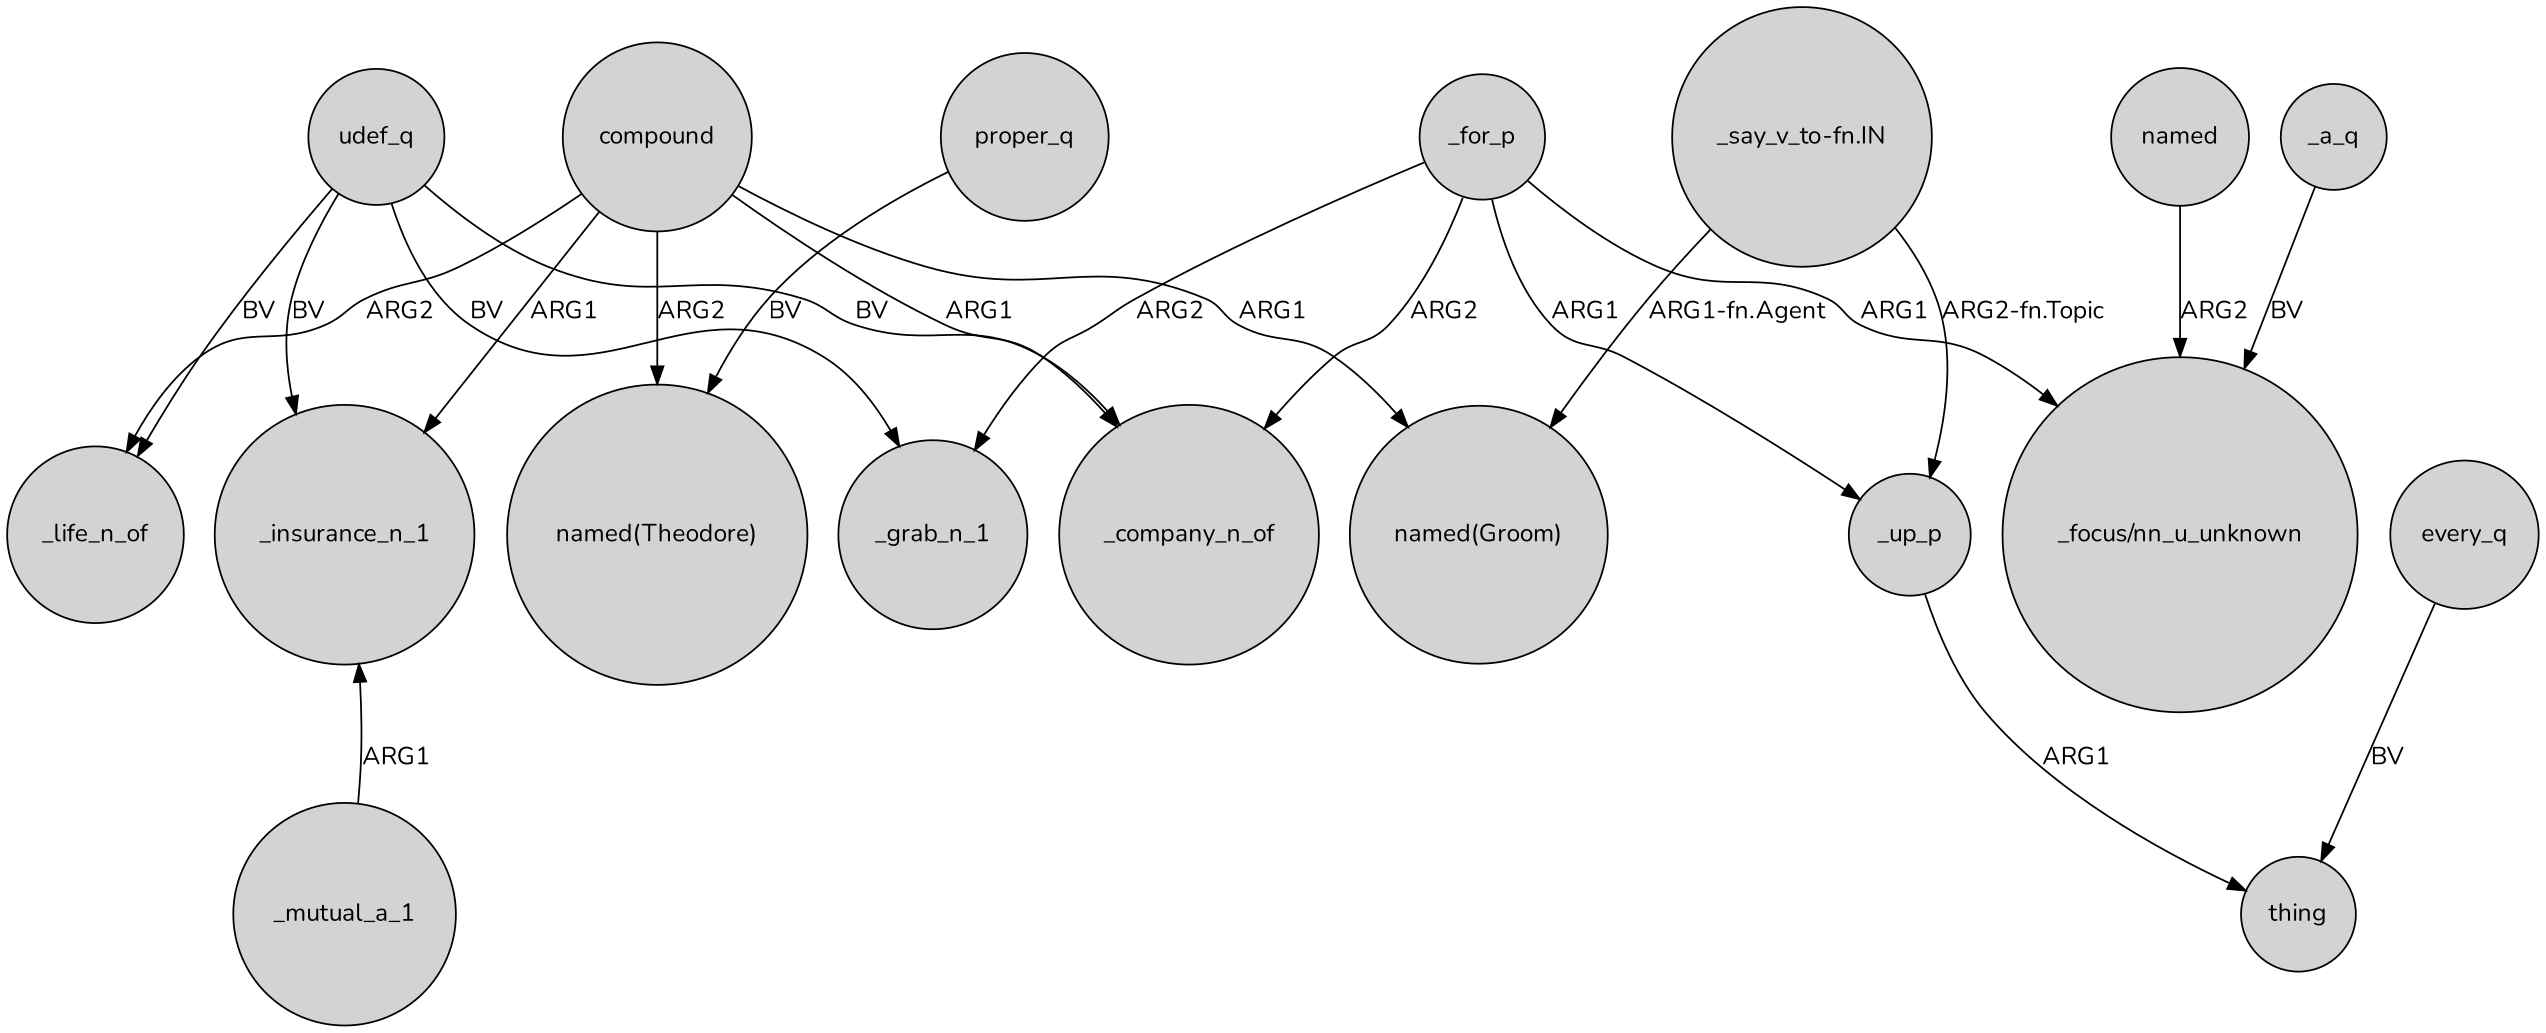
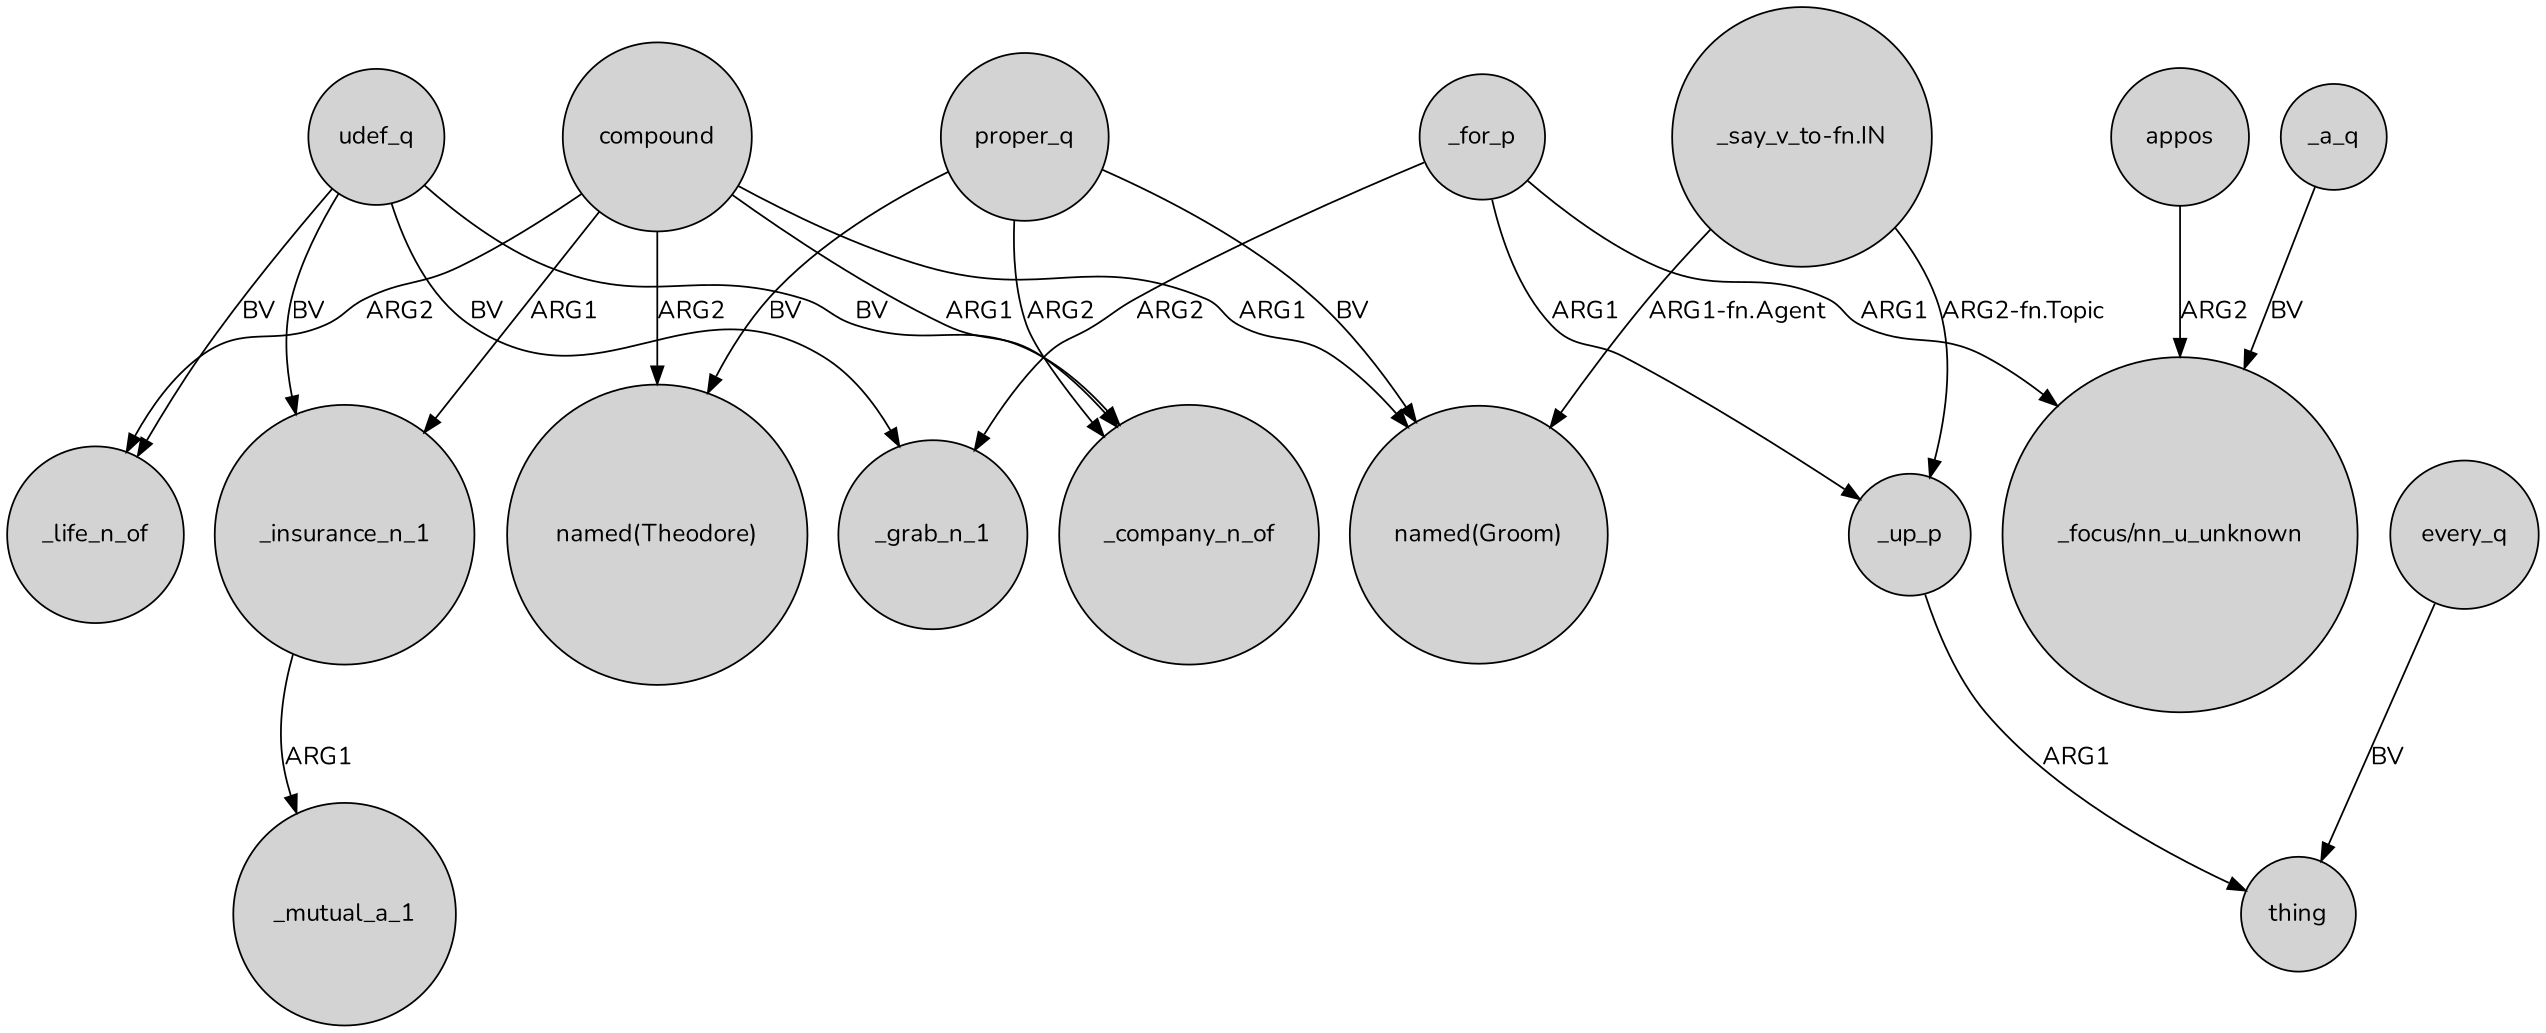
(2180, 137) -> (2180, 137)
none -> (1273, 265)
(1389, 324) -> (1029, 331)
(361, 743) -> (281, 725)
